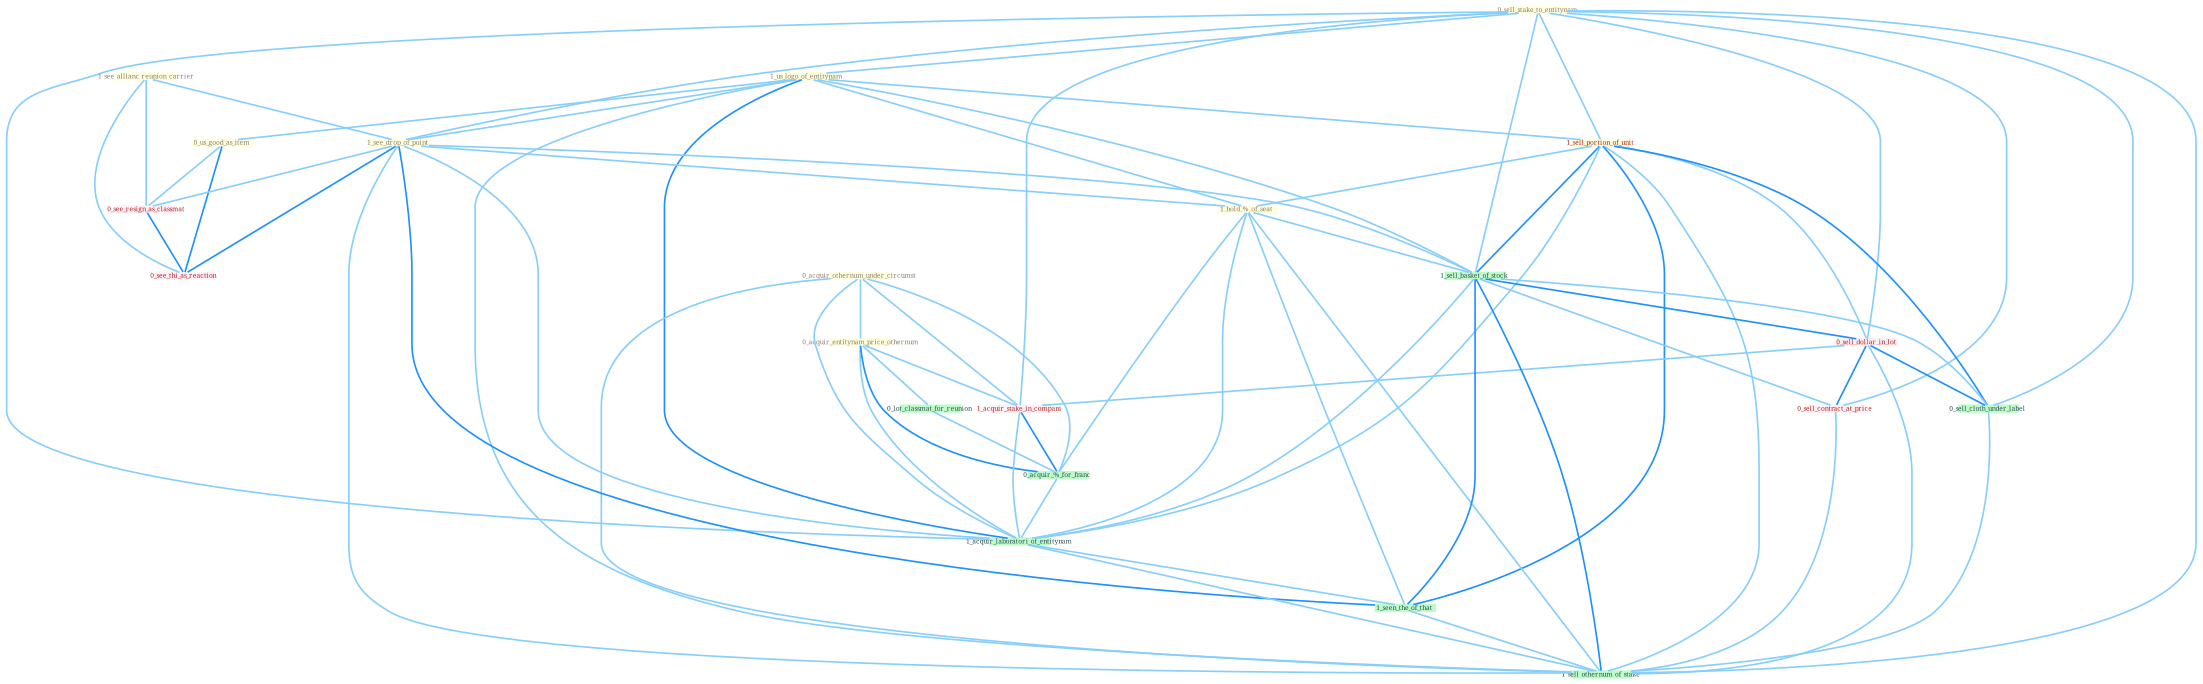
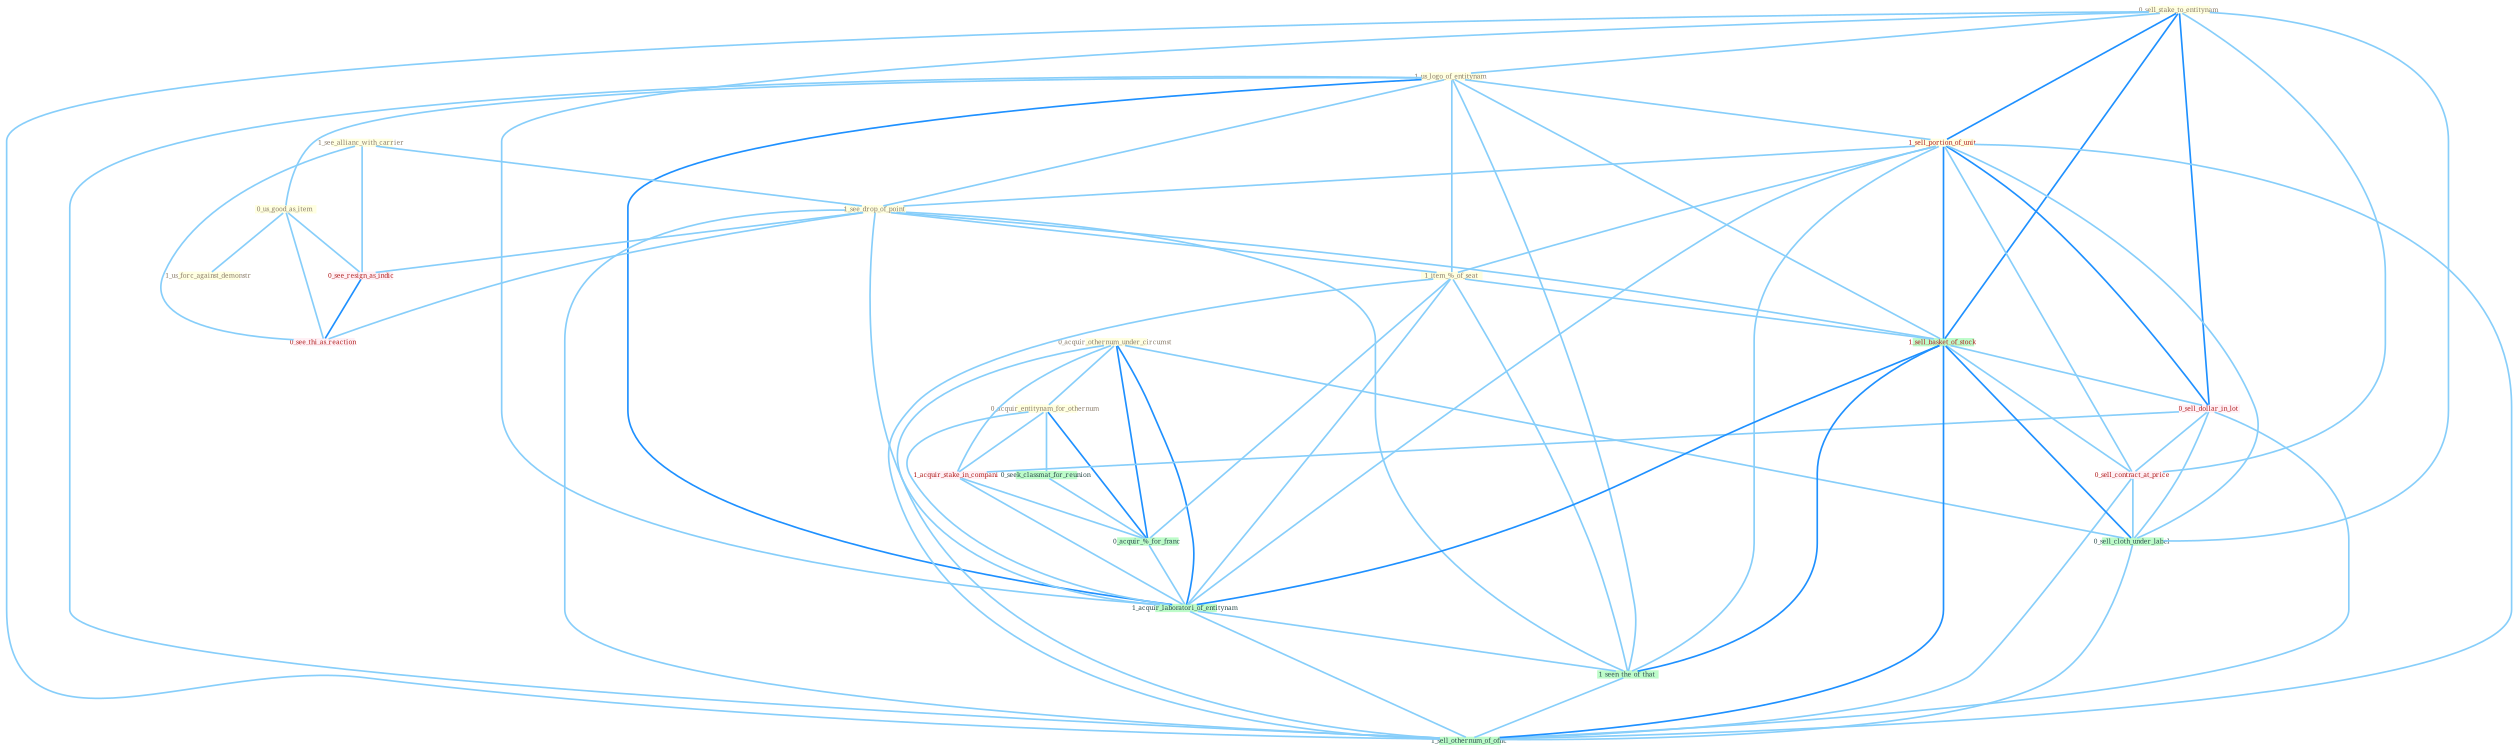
(954, 51) -> (1409, 176)
(1122, 68) -> none
(146, 76) -> (362, 143)
(1570, 76) -> (2062, 76)
(1822, 85) -> (2194, 209)
(1505, 149) -> (2061, 176)
(1772, 202) -> (2089, 263)
(146, 209) -> (362, 276)
(204, 209) -> (305, 276)
(292, 209) -> (592, 261)
(1247, 209) -> (1452, 276)
(1834, 227) -> (2185, 303)
none -> (209, 276)
(1475, 276) -> (1943, 342)
(1758, 305) -> (2038, 442)
none -> (2038, 309)
(1680, 310) -> (2057, 371)
(860, 342) -> (1046, 409)
(1007, 343) -> (1132, 442)
none -> (1572, 368)
(1851, 375) -> (2171, 442)
(1939, 381) -> (2176, 482)
(930, 409) -> (1046, 475)
none -> (1575, 432)
(865, 433) -> (1179, 476)
(1659, 439) -> (1754, 394)
(1039, 442) -> (1052, 508)
(1282, 457) -> (1596, 495)
none -> (2133, 508)
(823, 546) -> (1363, 314)
(1601, 674) -> (1470, 741)
